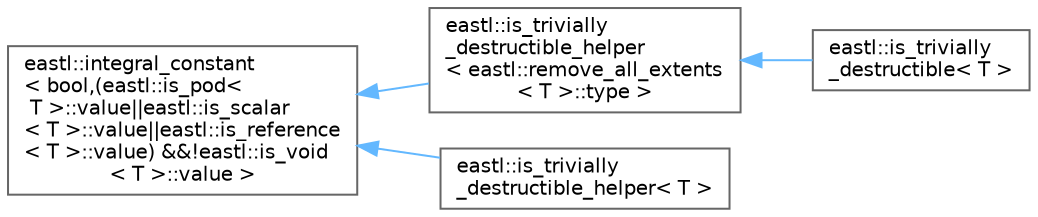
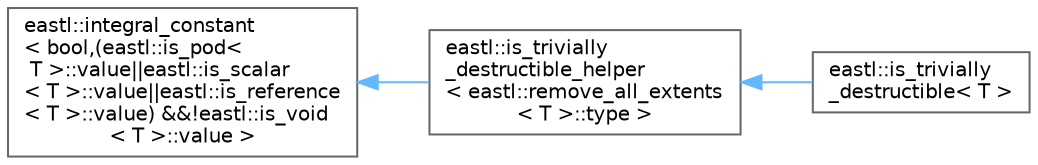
(585, 179) -> none
